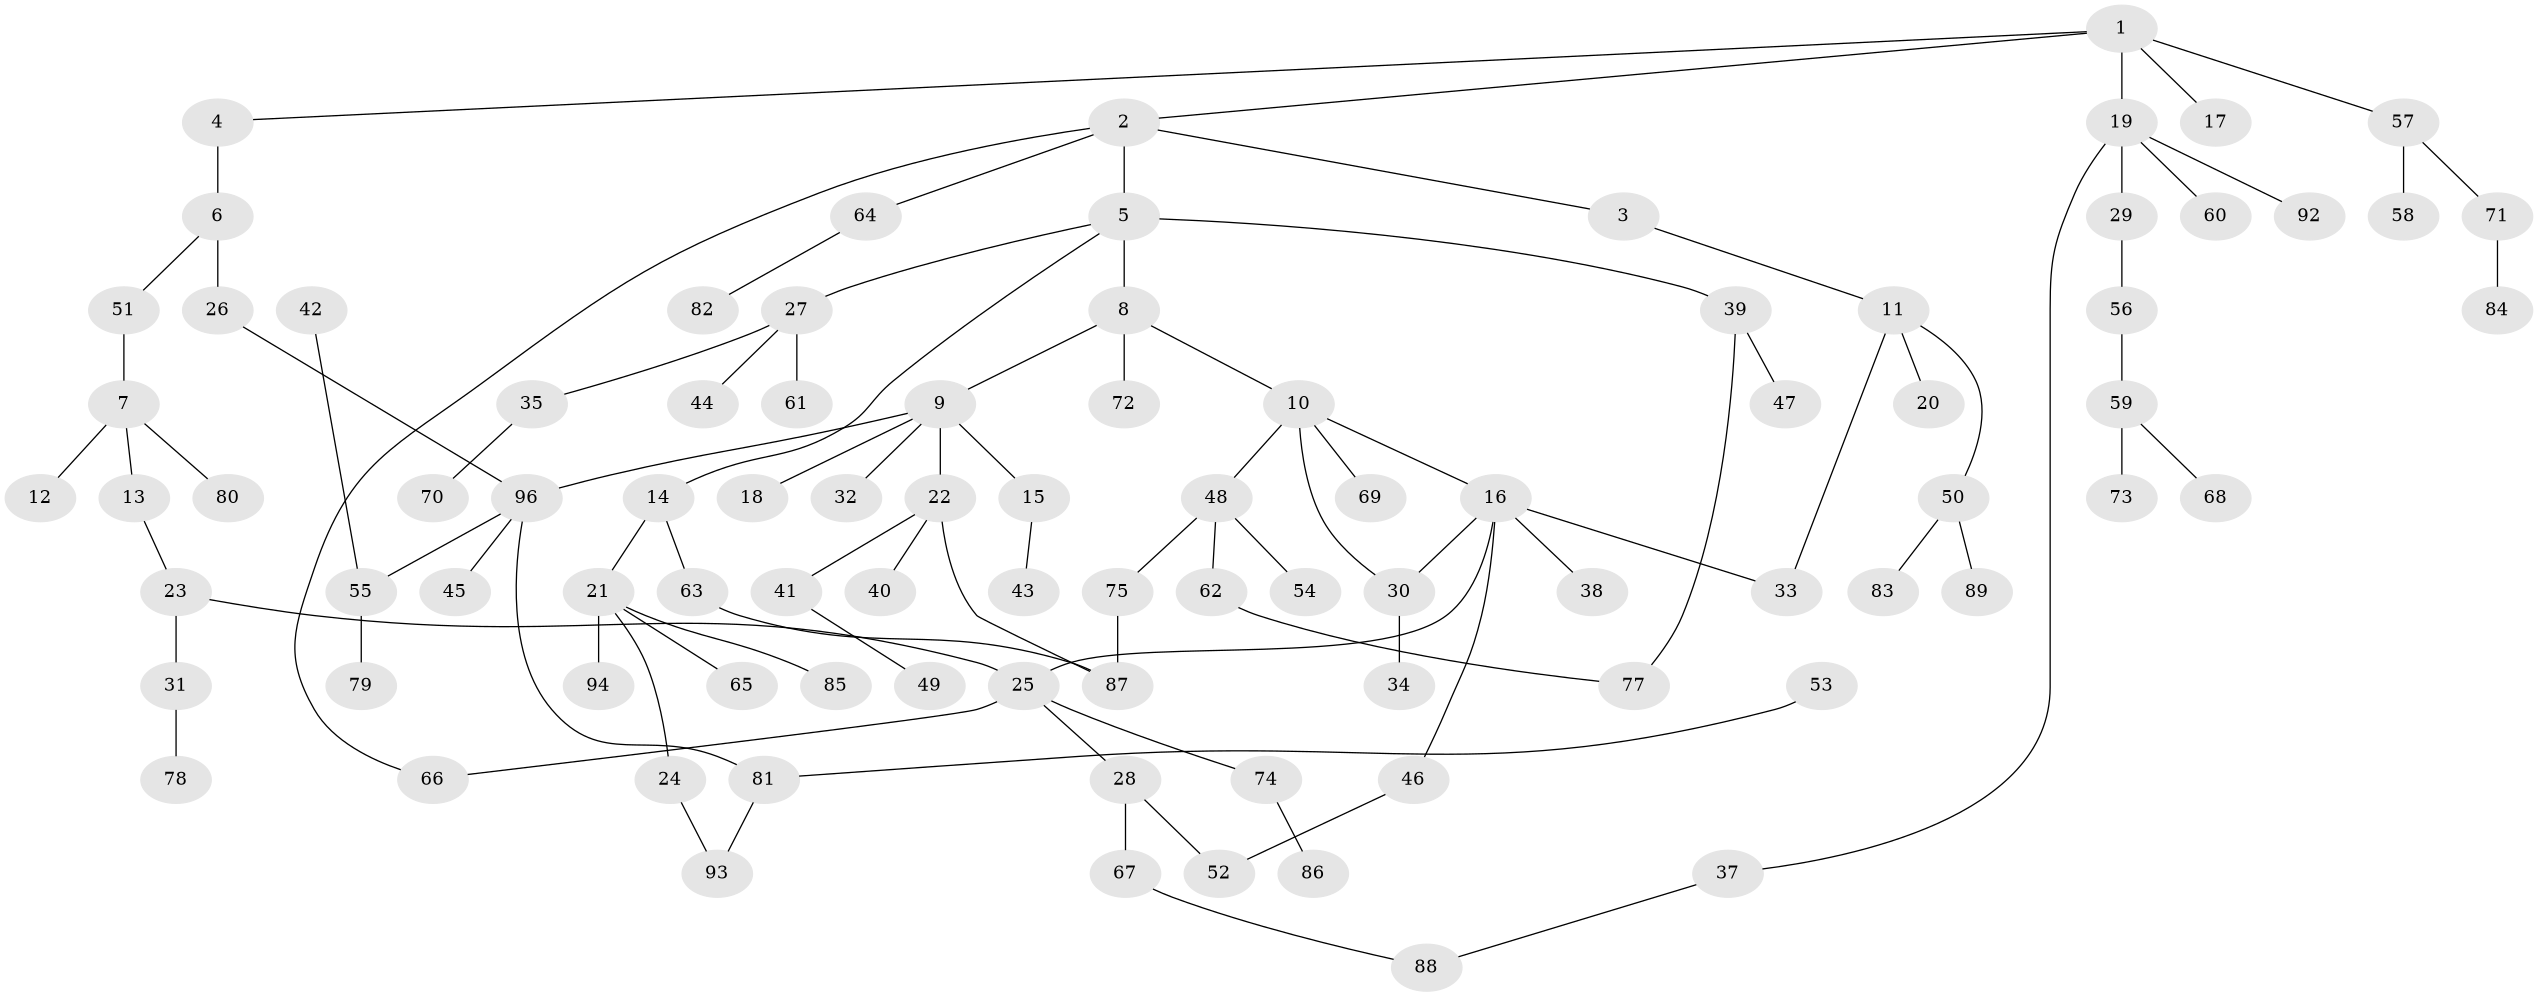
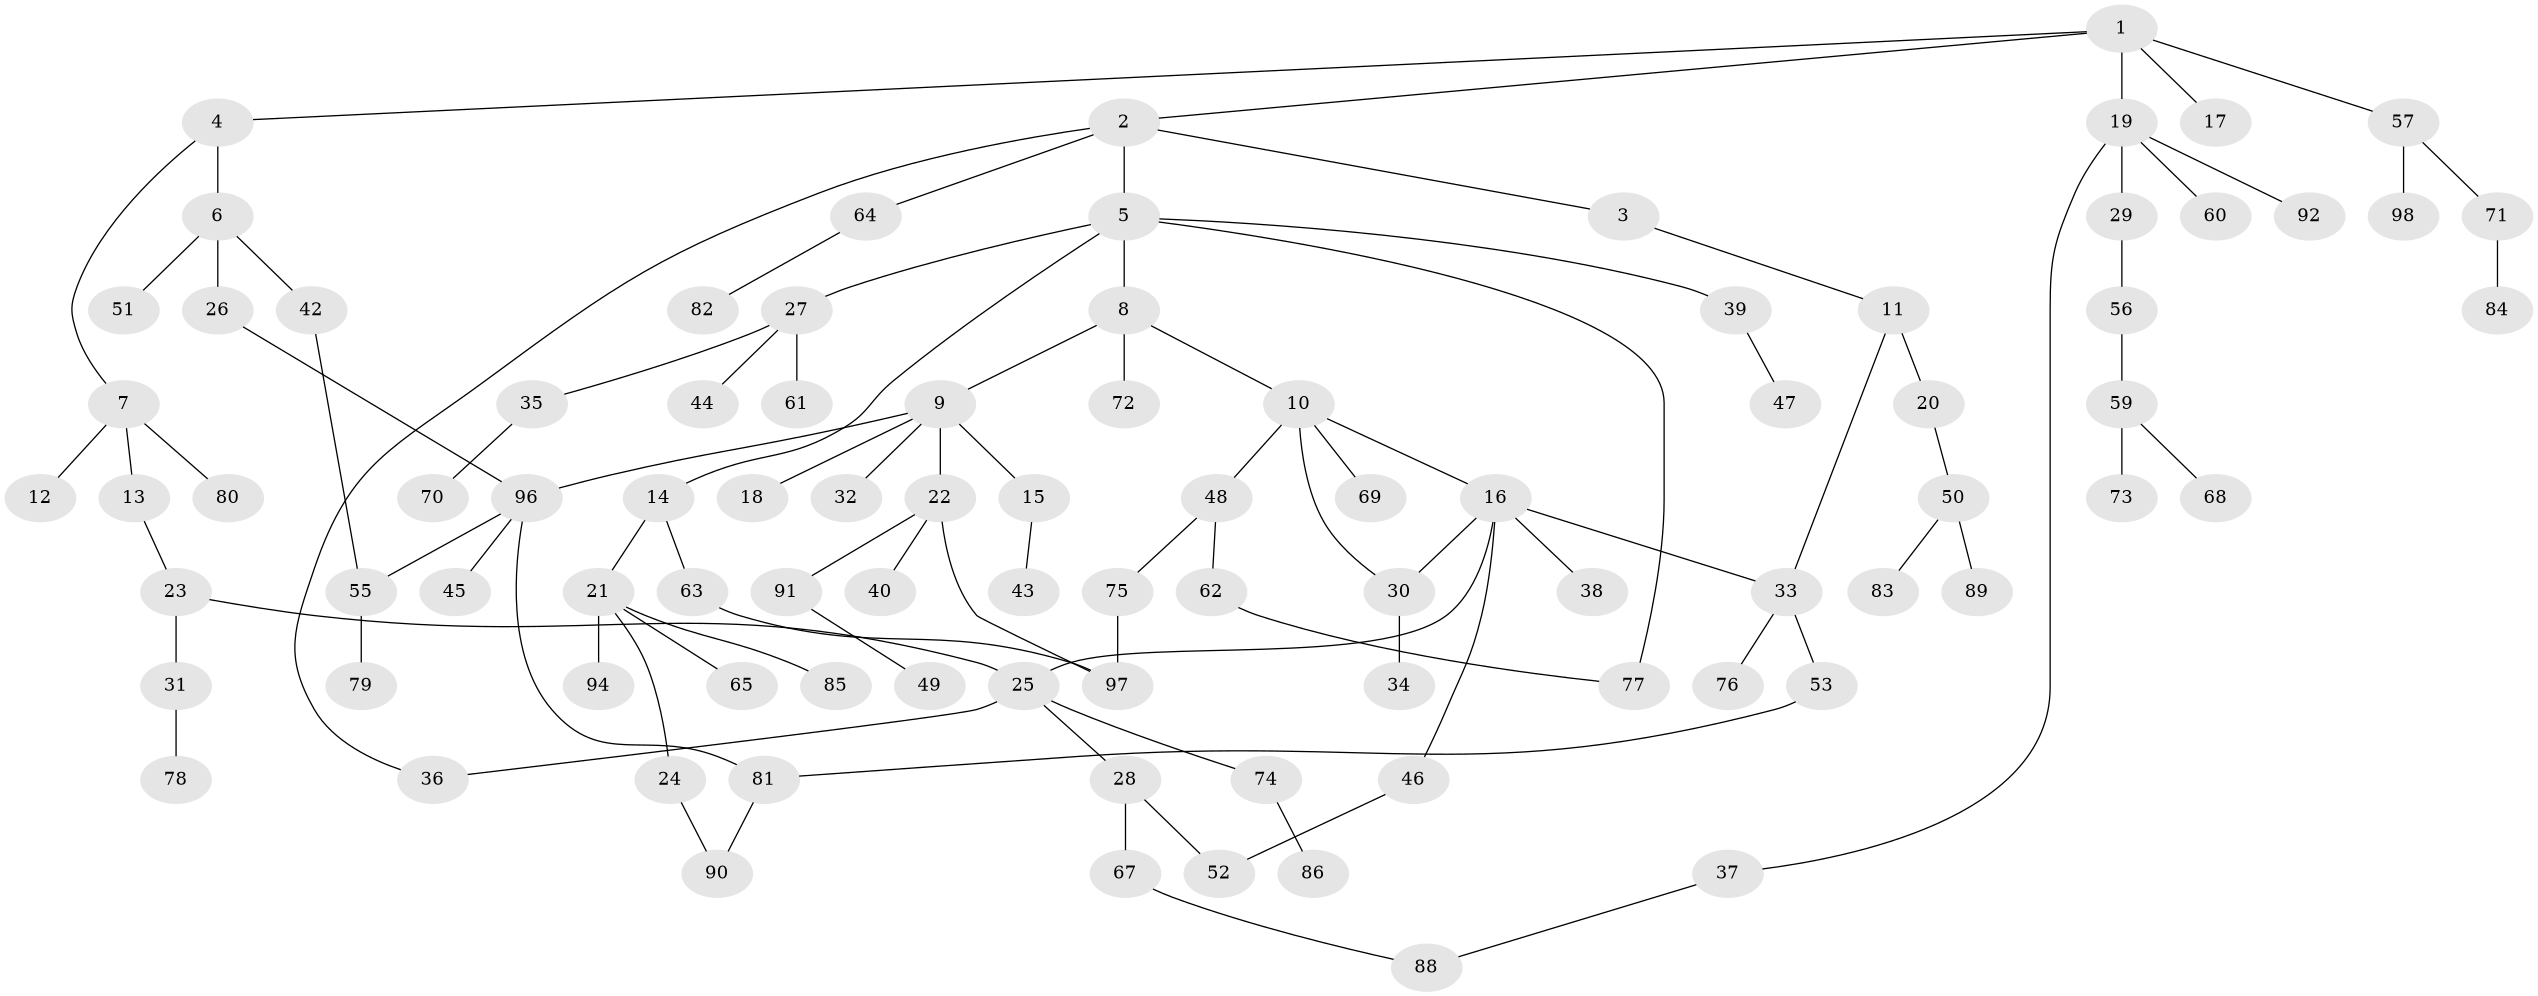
(2404, 216) -> (2404, 216)
none -> (265, 263)
(124, 357) -> (96, 249)
(1979, 390) -> (1941, 451)
(1715, 506) -> (1557, 312)
(786, 592) -> (786, 592)
(1305, 592) -> none
none -> (1804, 639)
(1118, 686) -> (1118, 686)
none -> (1728, 686)
(433, 780) -> (433, 780)
(717, 874) -> (717, 874)
